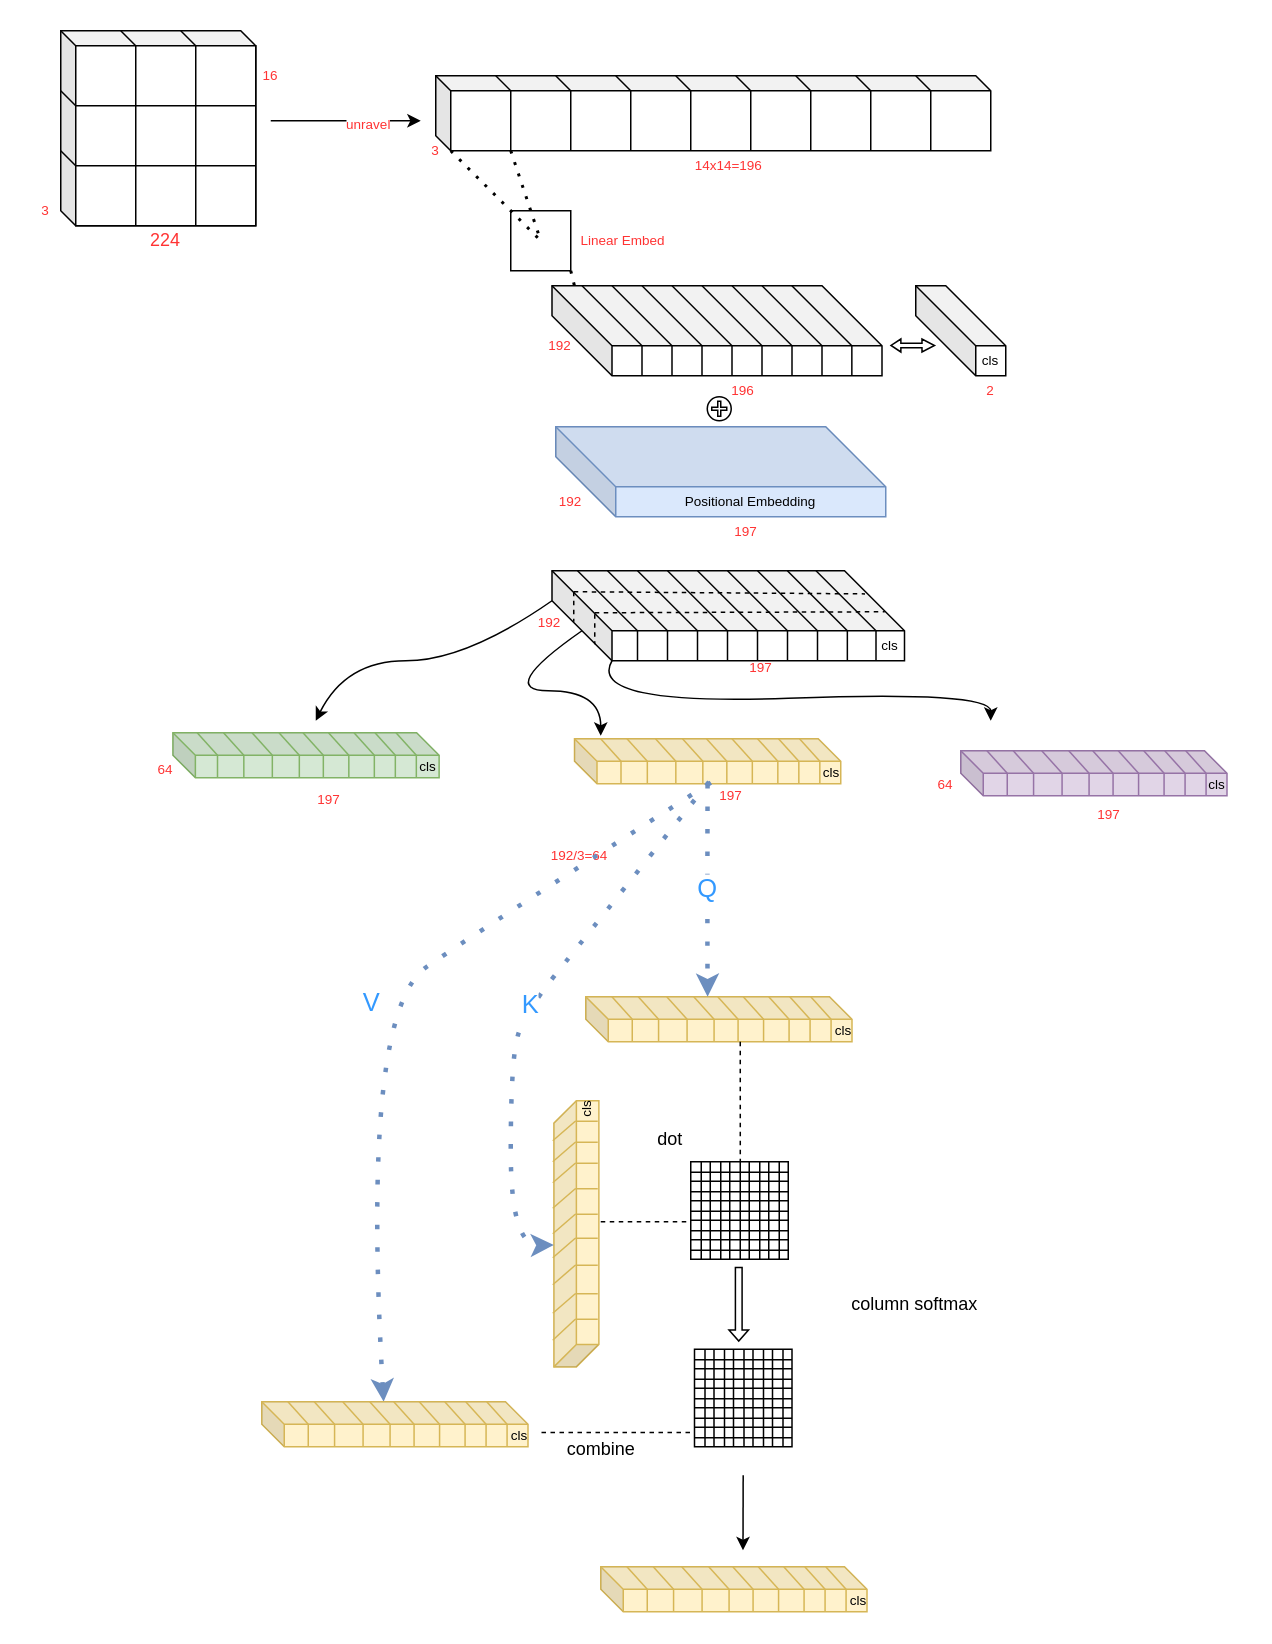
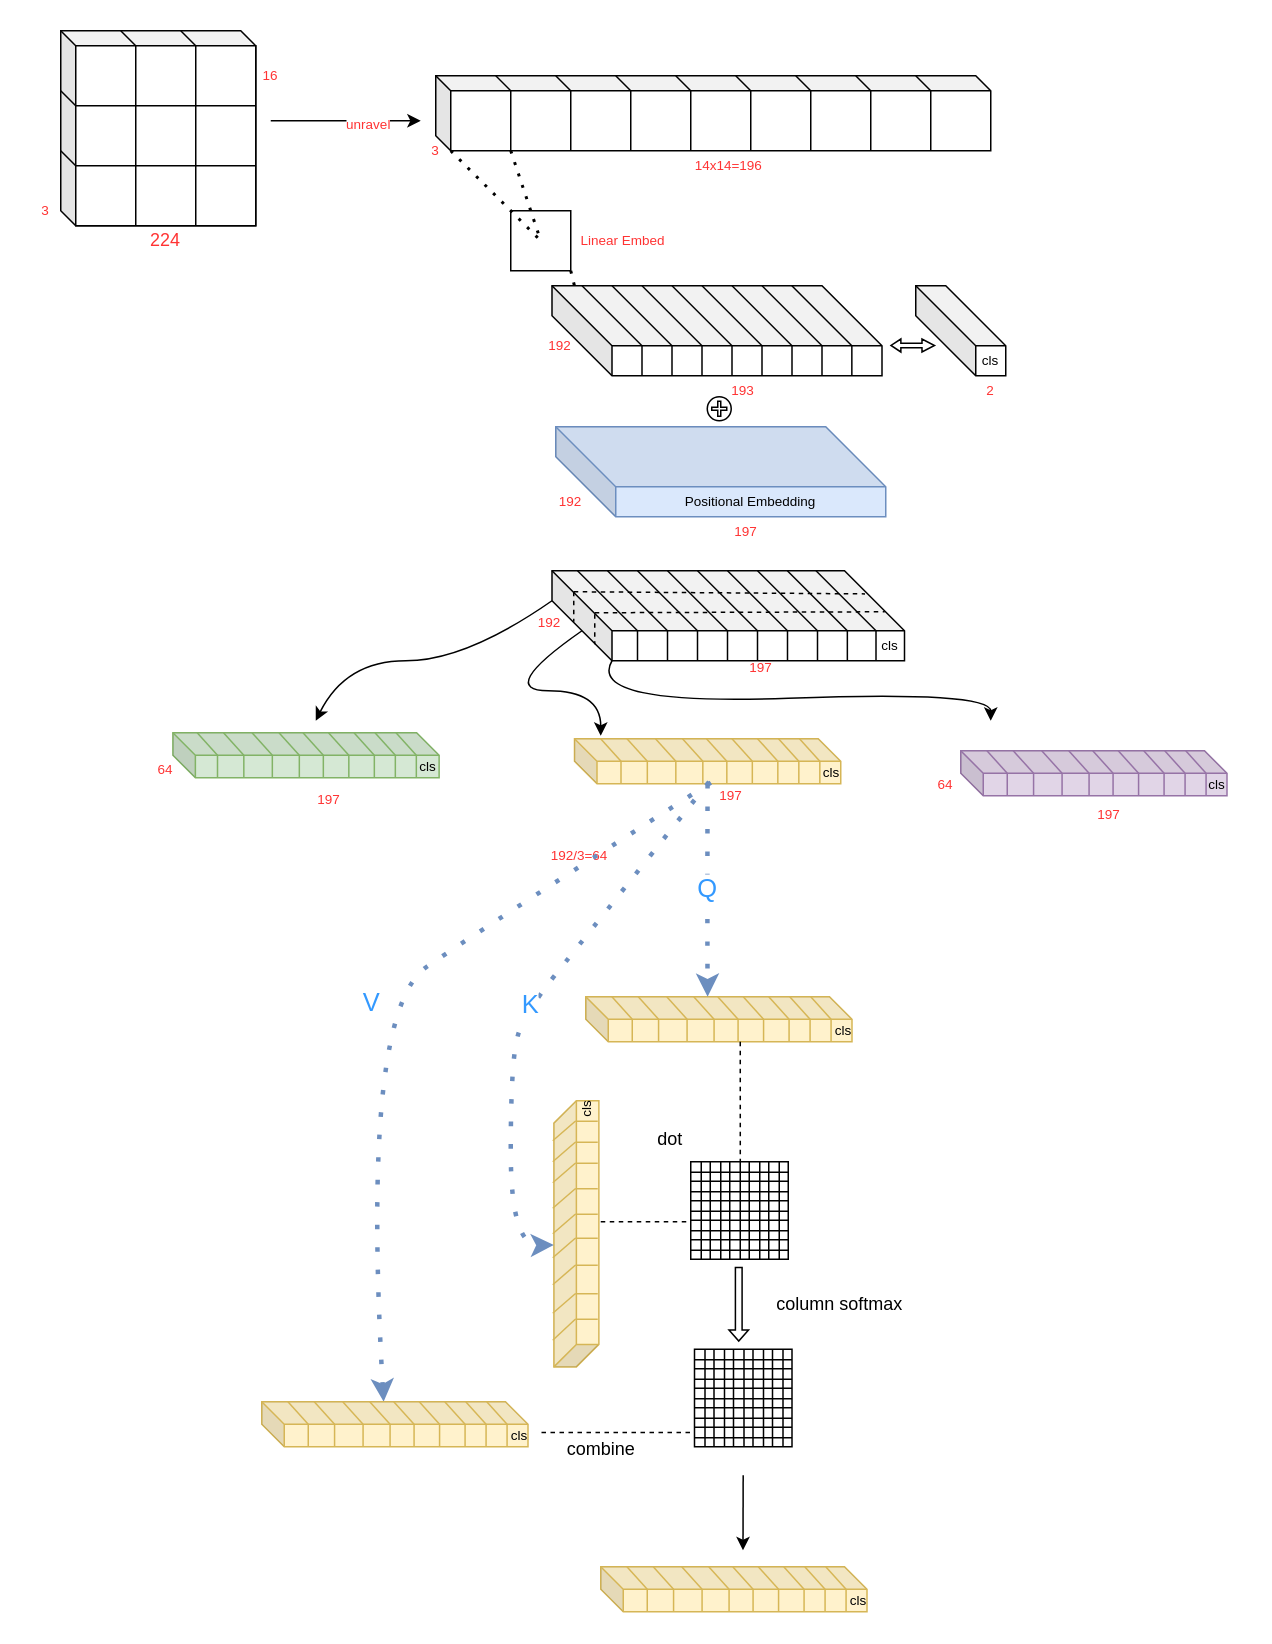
(743, 391) -> (743, 391)
(915, 1304) -> (840, 1304)
